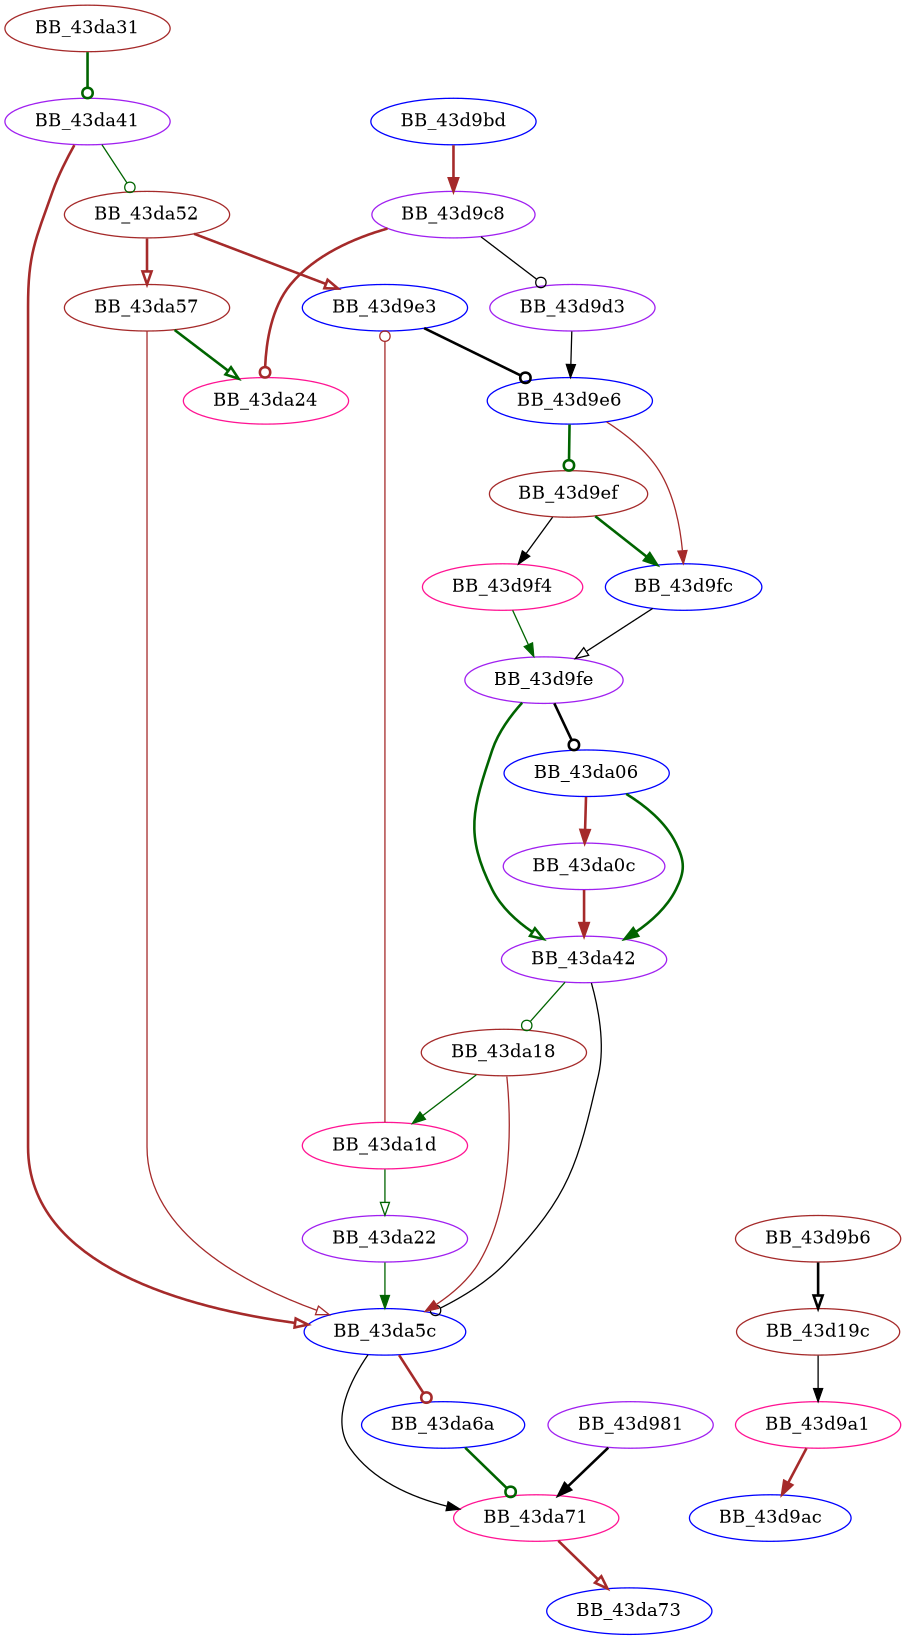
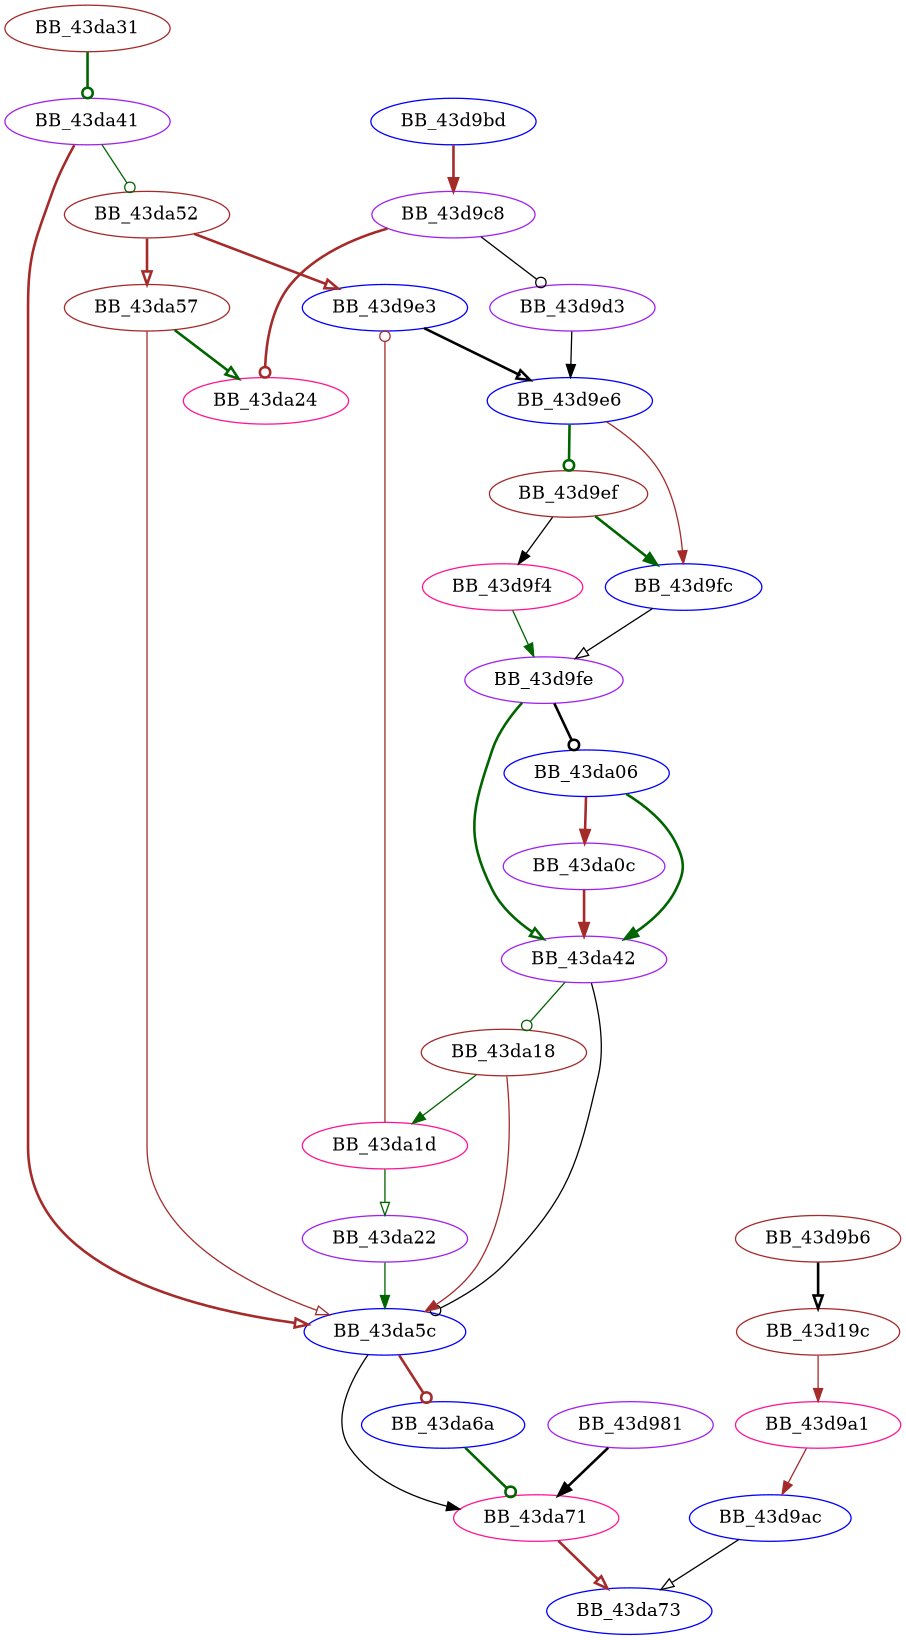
(472, 352) -> (472, 352)
(818, 1372) -> (818, 1372)
(797, 1465) -> (797, 1465)
none -> (705, 1561)
